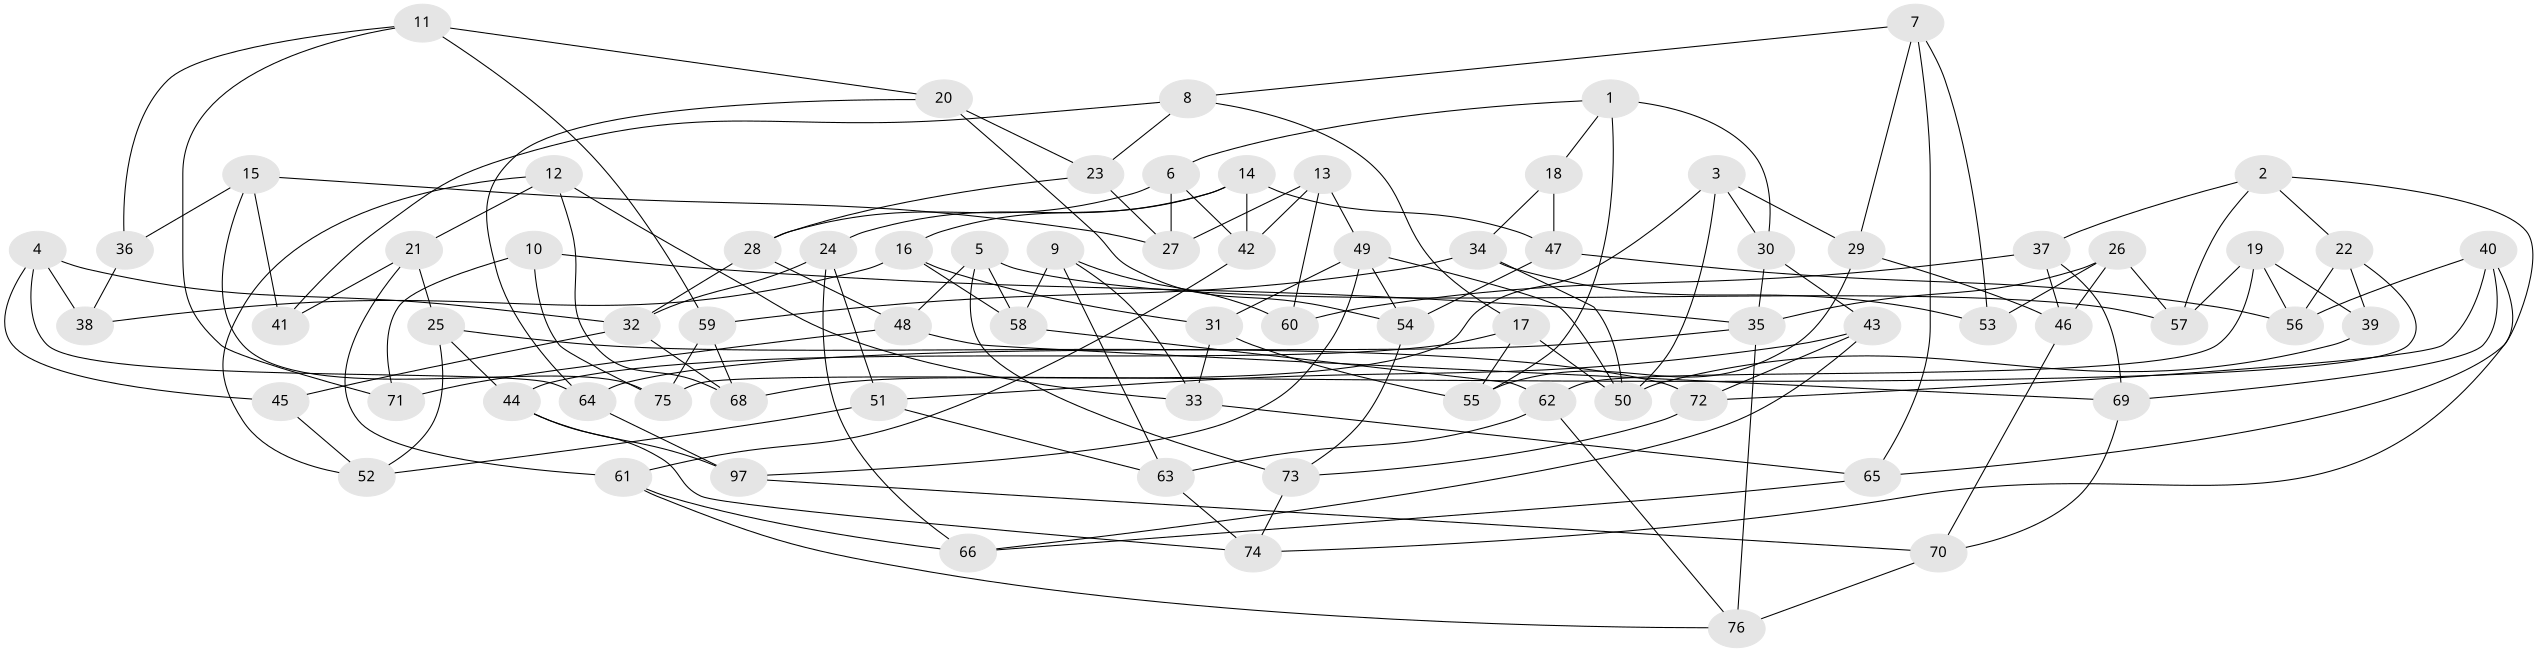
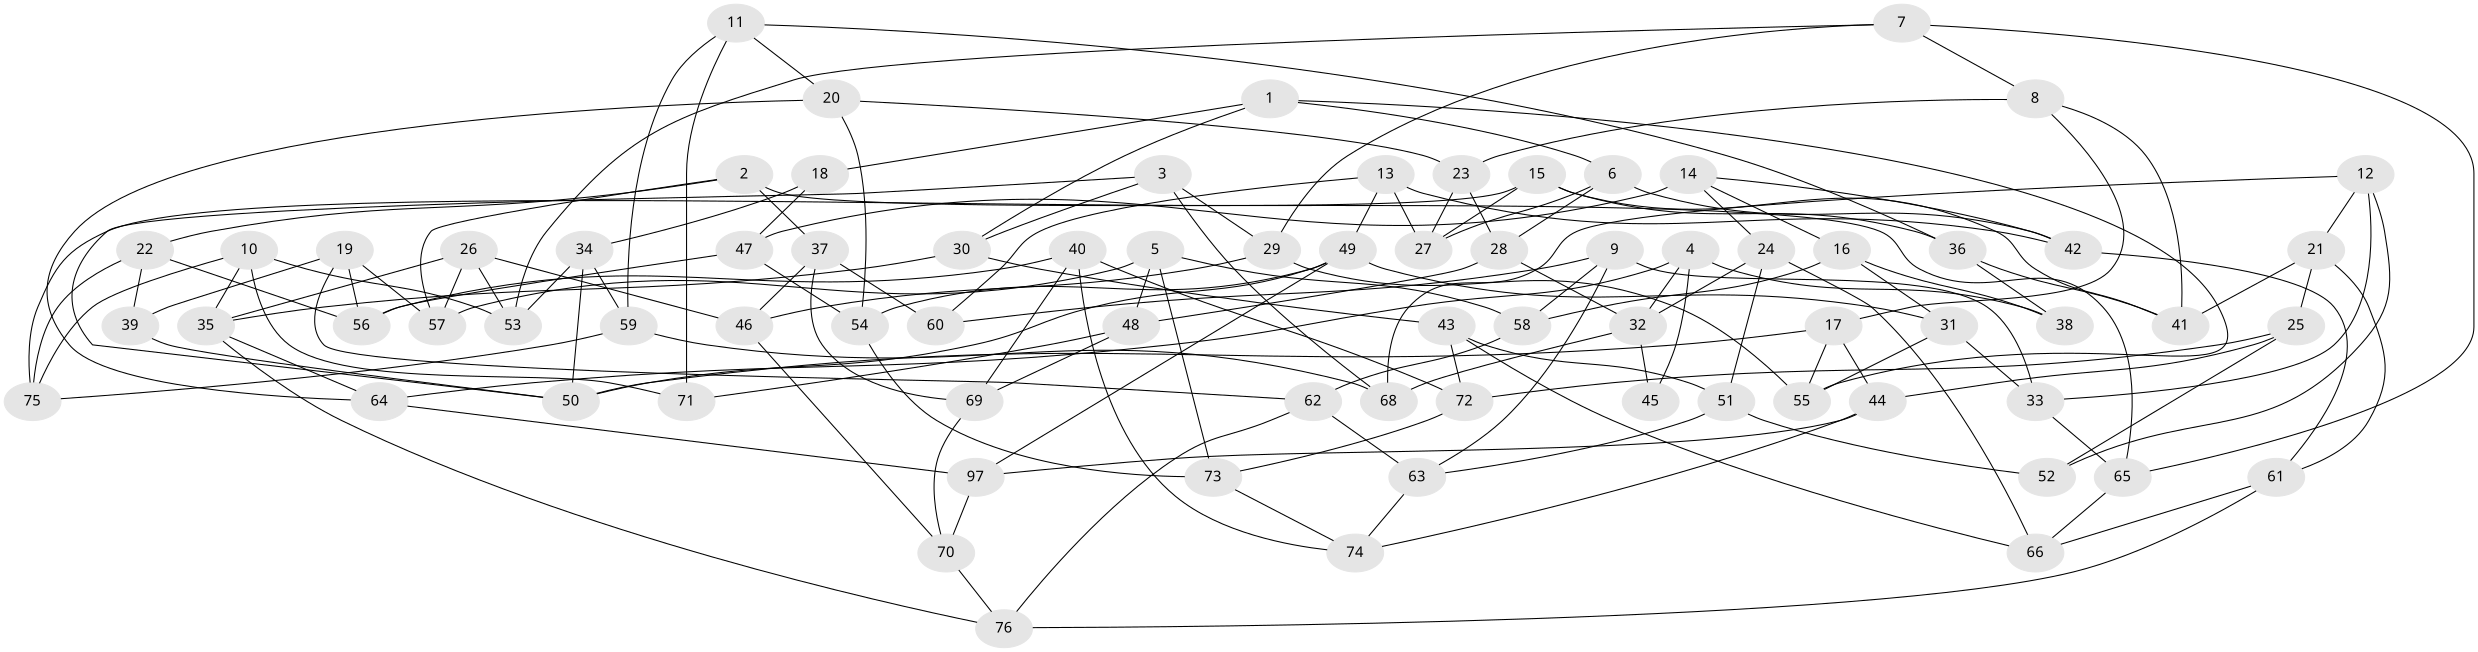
none -> (2069, 288)
none -> (405, 289)
(324, 440) -> none
